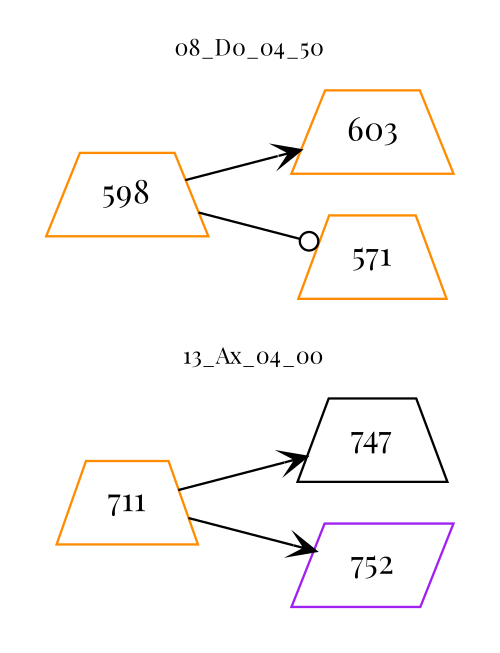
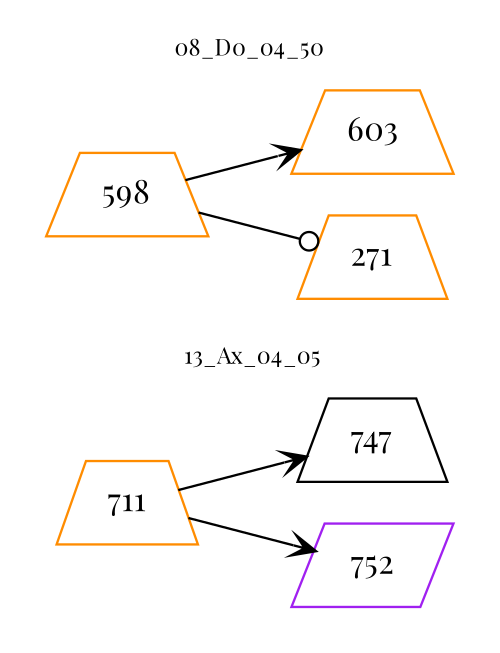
(372, 257) -> (372, 257)
(253, 358) -> (253, 358)
